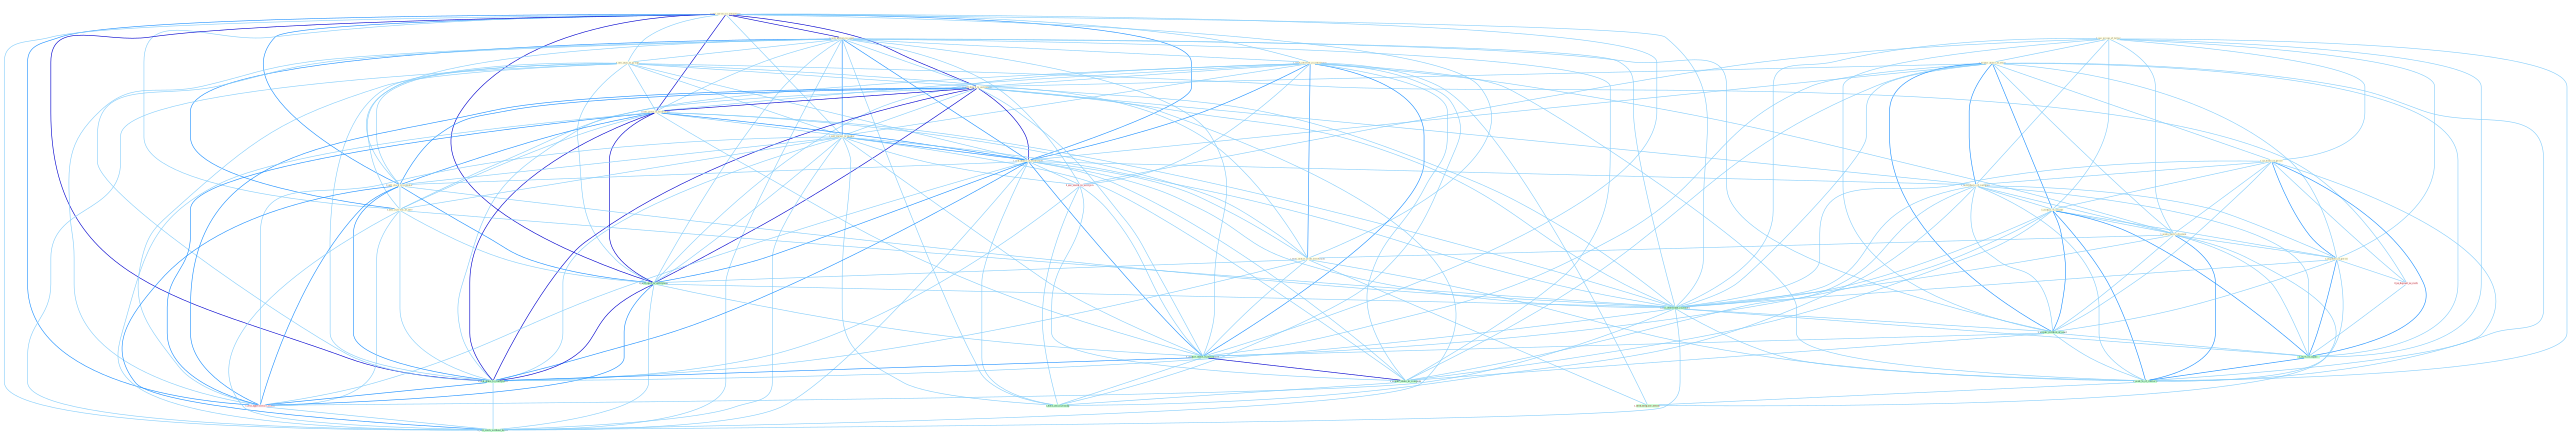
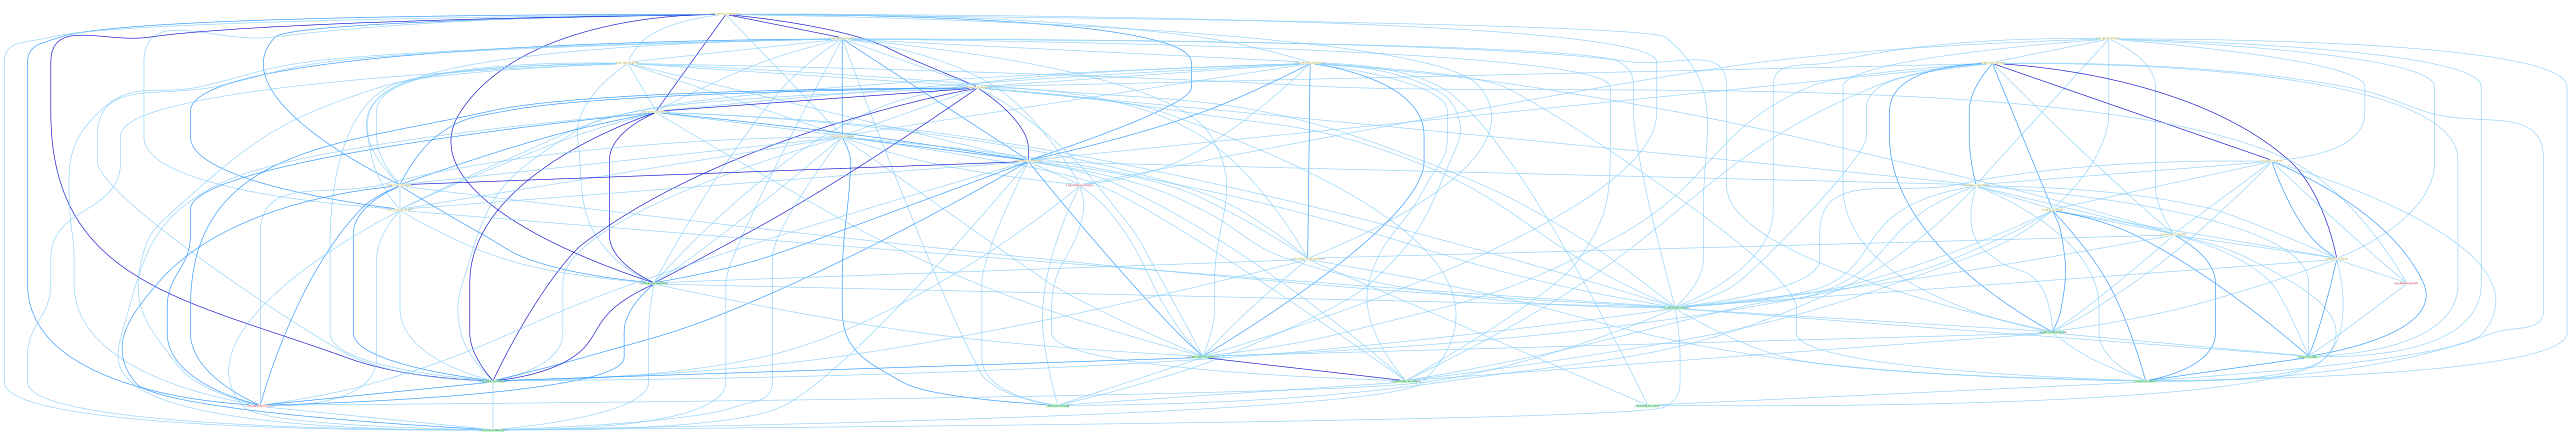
(2206, 110) -> (2206, 110)
(2132, 112) -> (2132, 112)
(714, 173) -> (714, 173)
none -> (729, 184)
(851, 345) -> (851, 345)
(1648, 406) -> (1648, 406)
